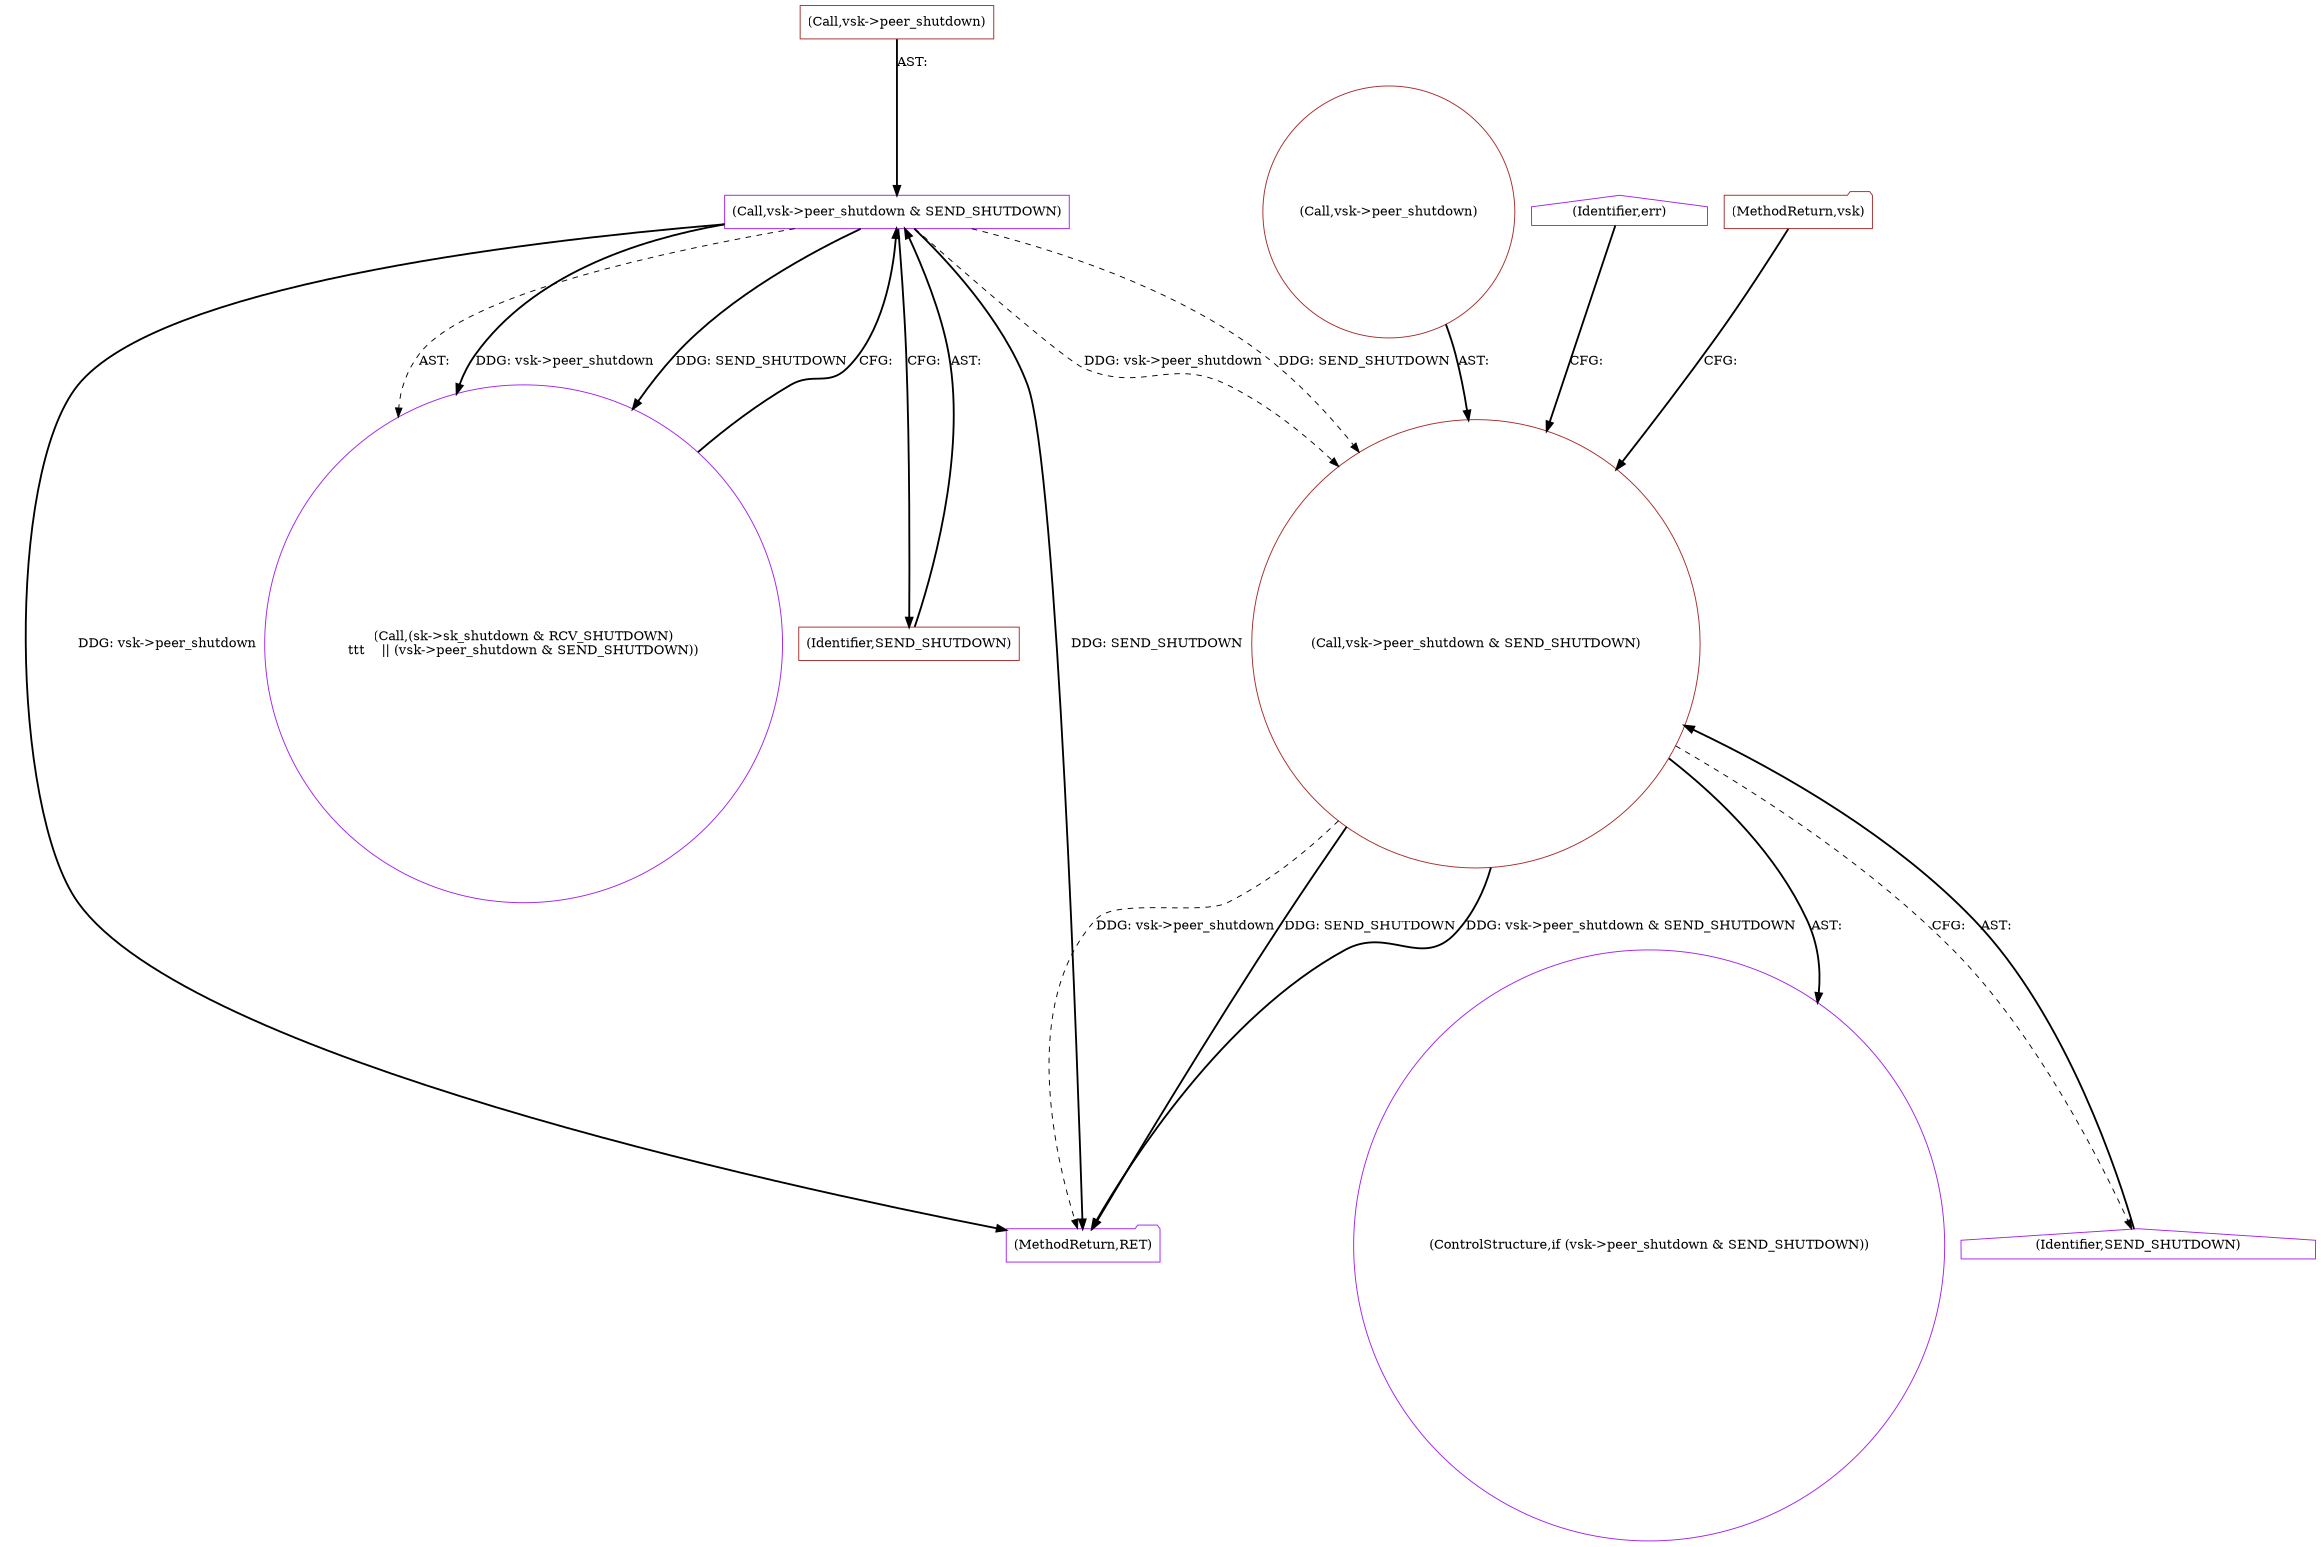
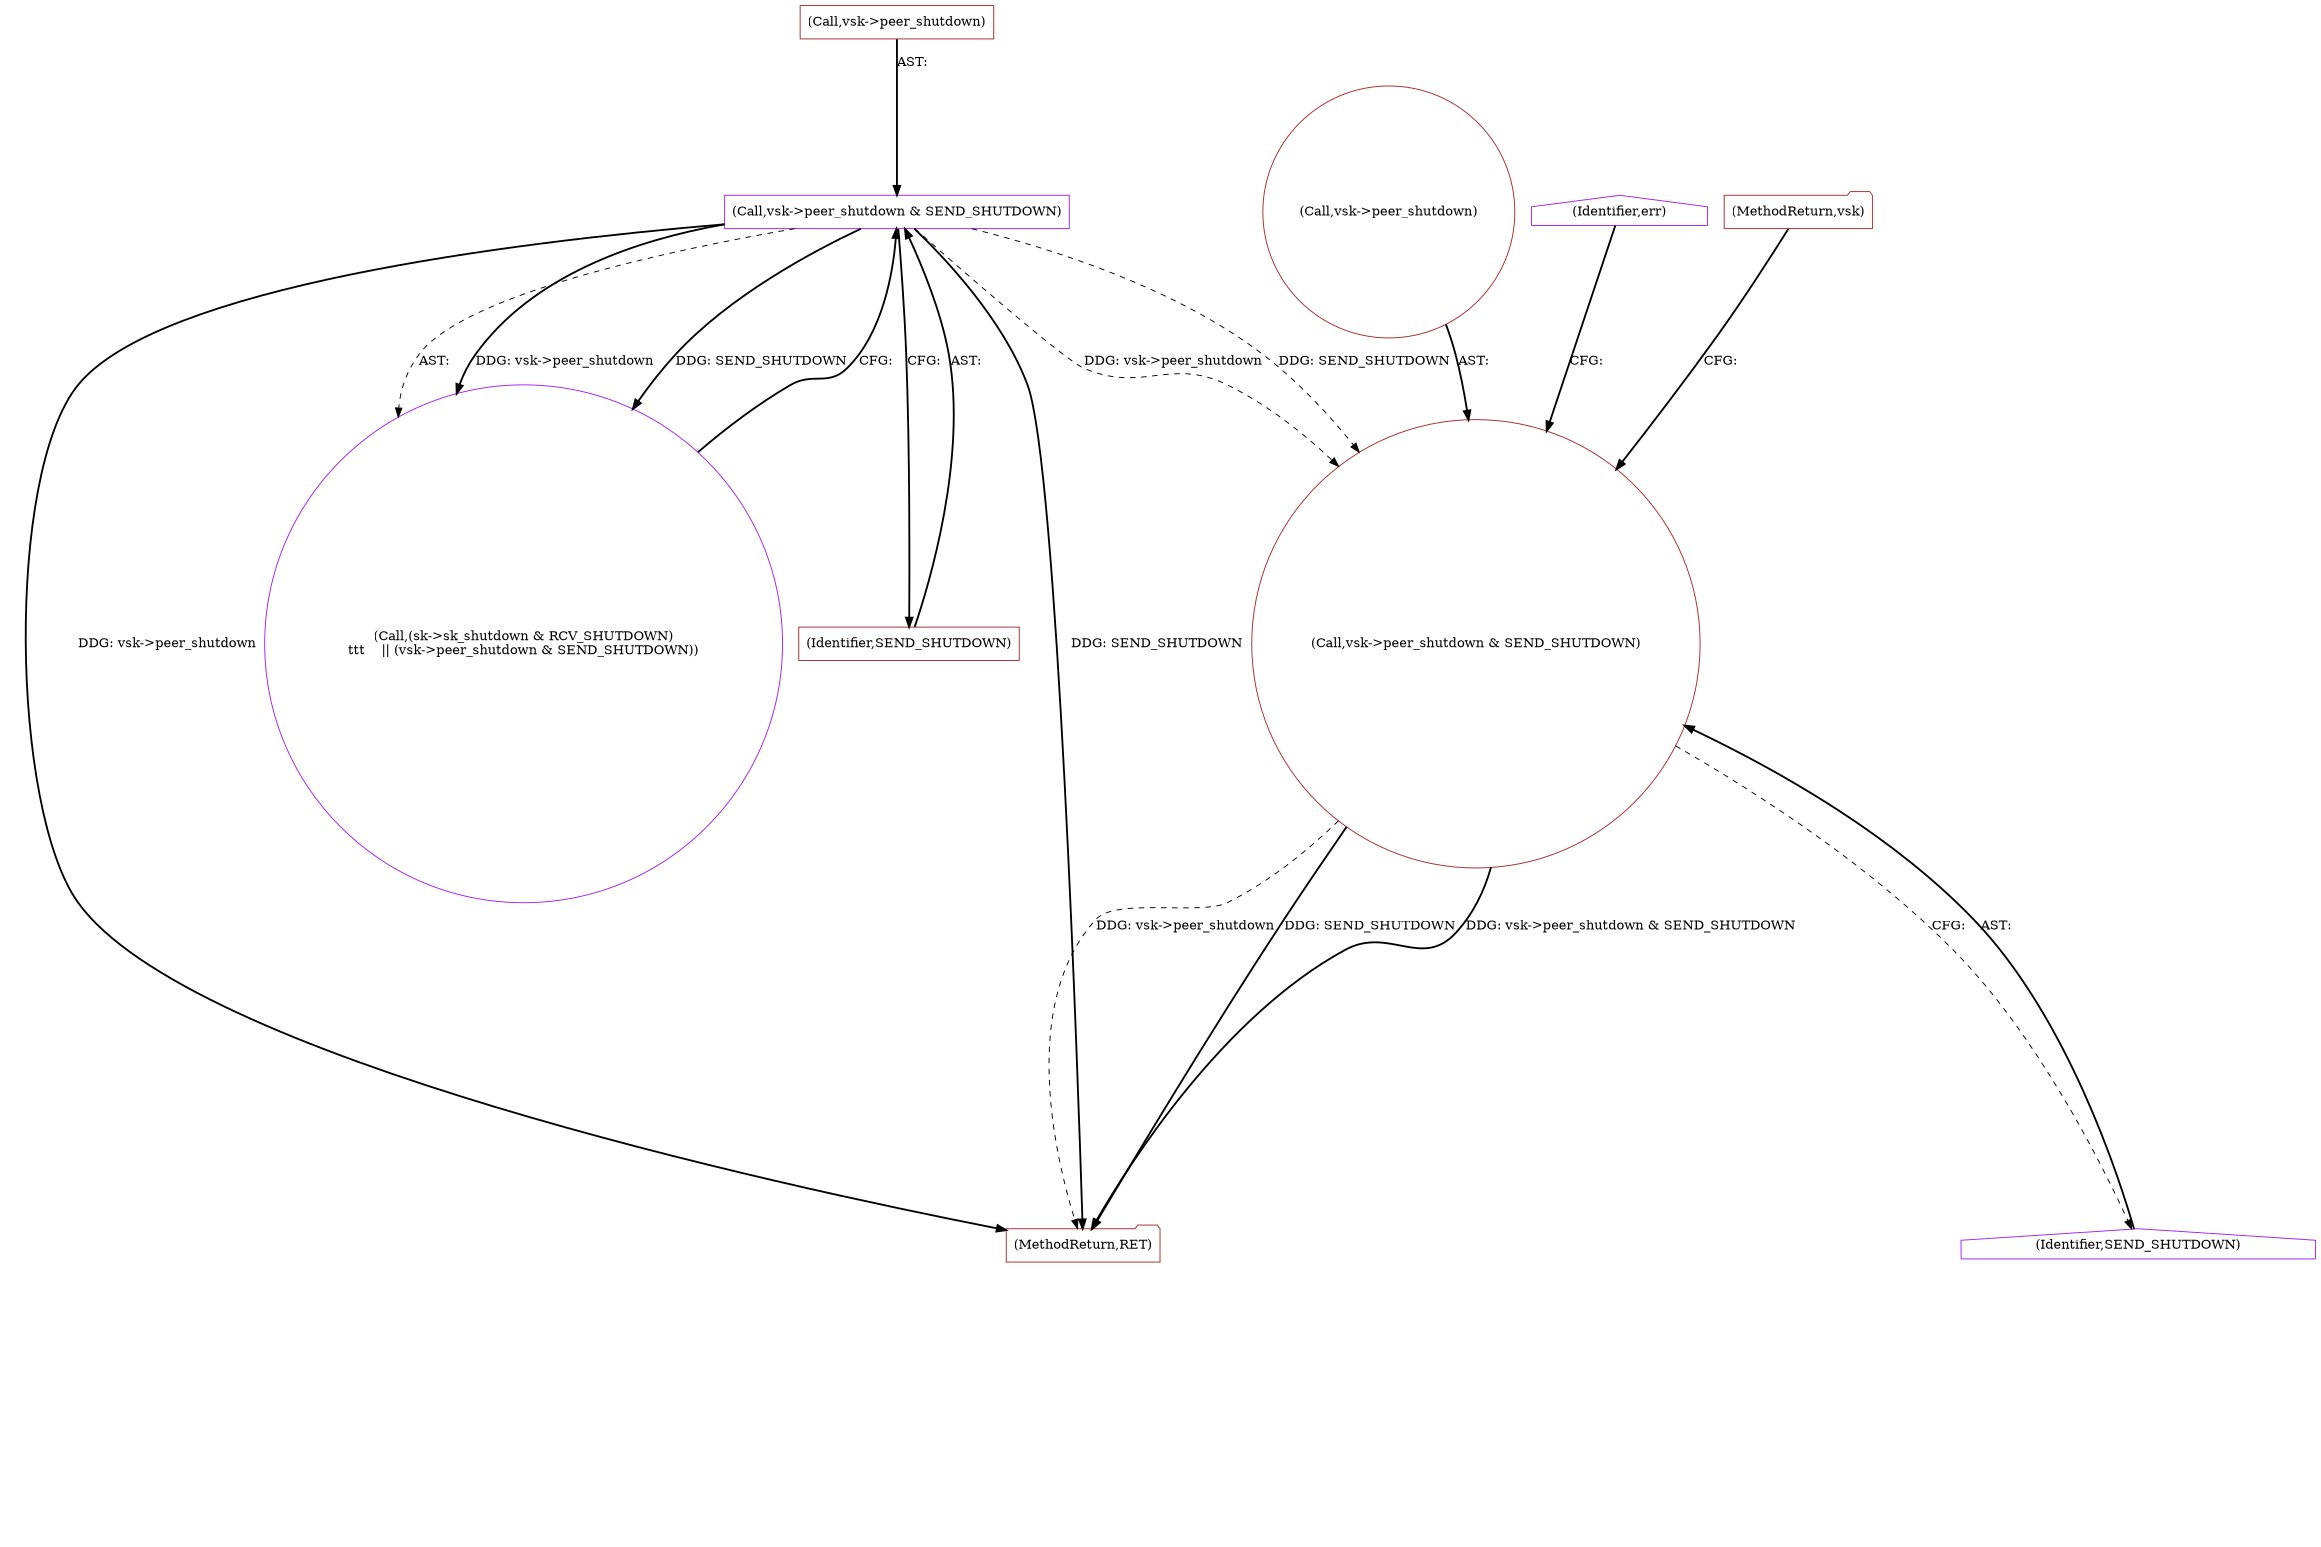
(1083, 1245) -> (1083, 1245)
(1649, 1245) -> none
